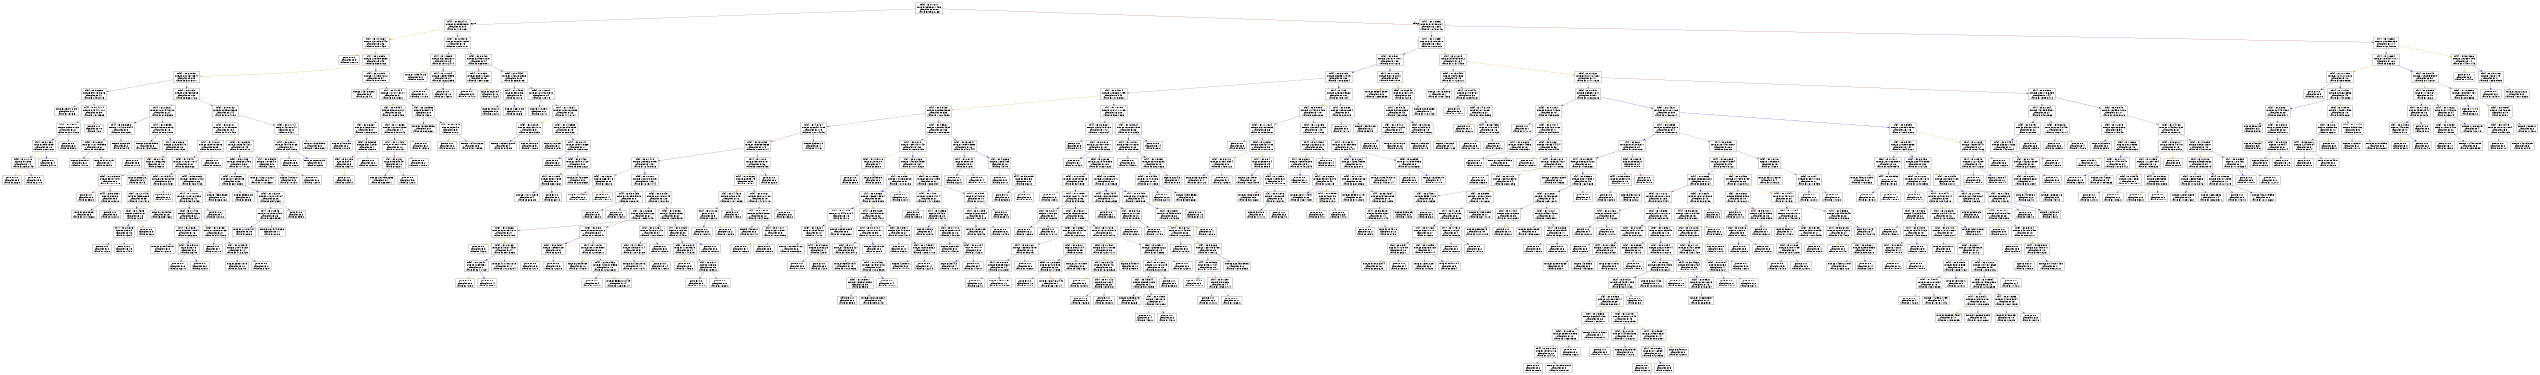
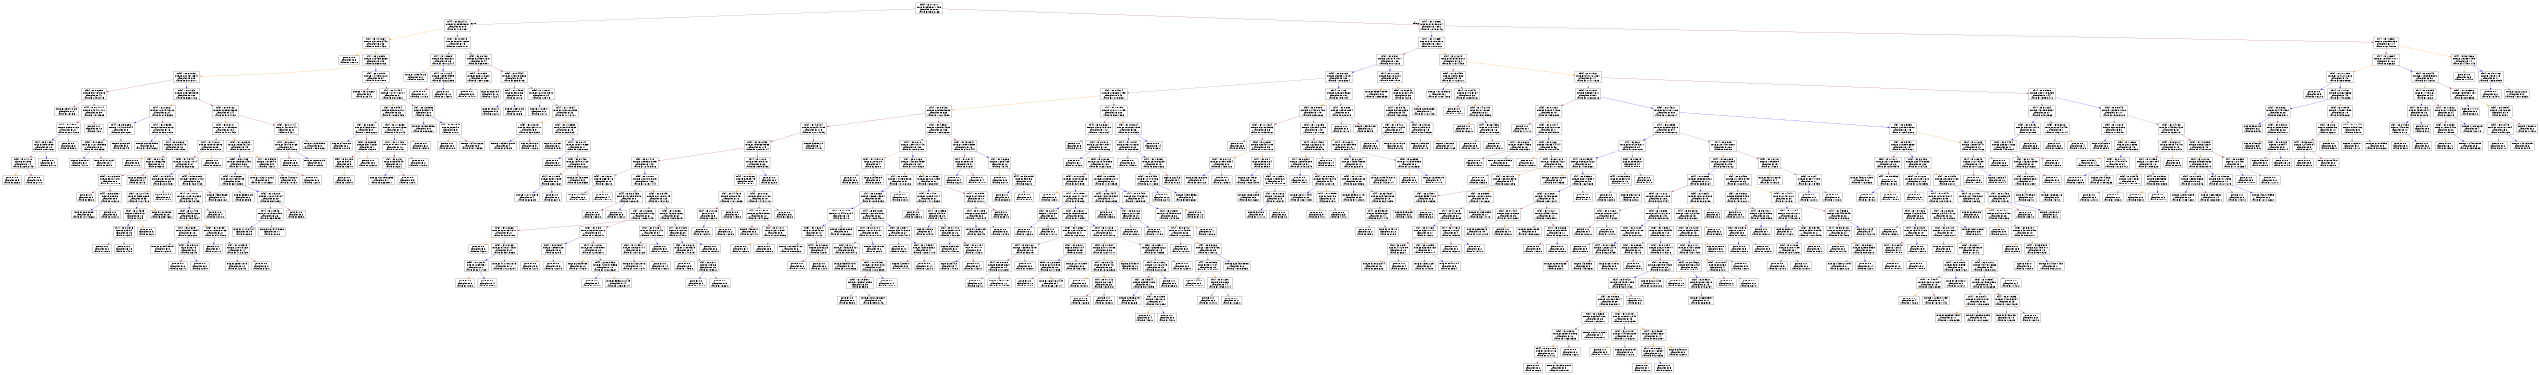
(2511, 137) -> (2511, 137)
(847, 300) -> (847, 300)
